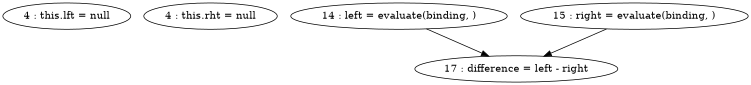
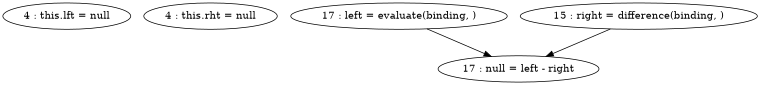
(399, 16) -> (399, 16)
(634, 16) -> (639, 16)
(516, 69) -> (519, 69)
